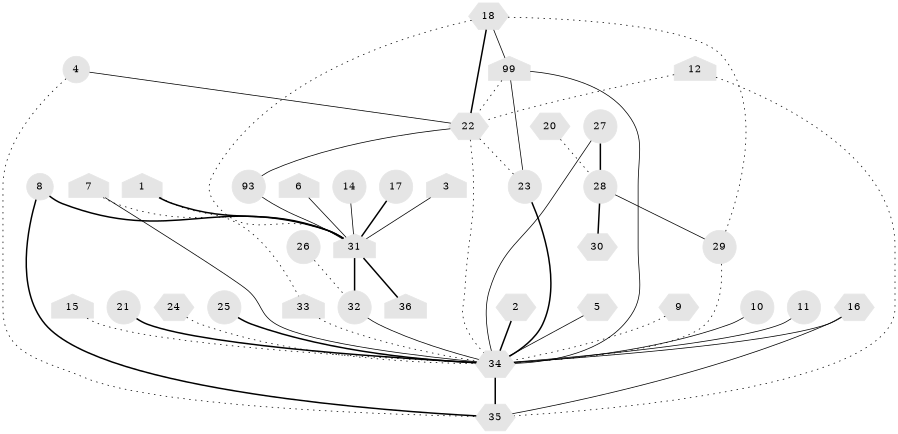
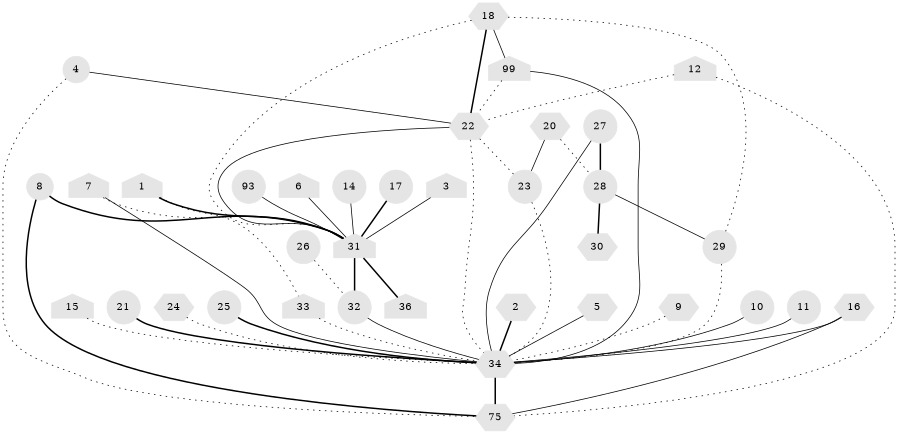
(517, 125) -> (538, 155)
(354, 145) -> (254, 153)
(551, 286) -> (551, 286)
(495, 418) -> (495, 418)
